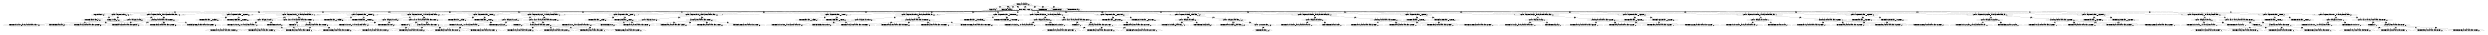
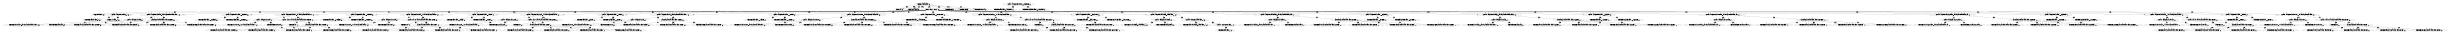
(1622, 12) -> none
(637, 25) -> none
